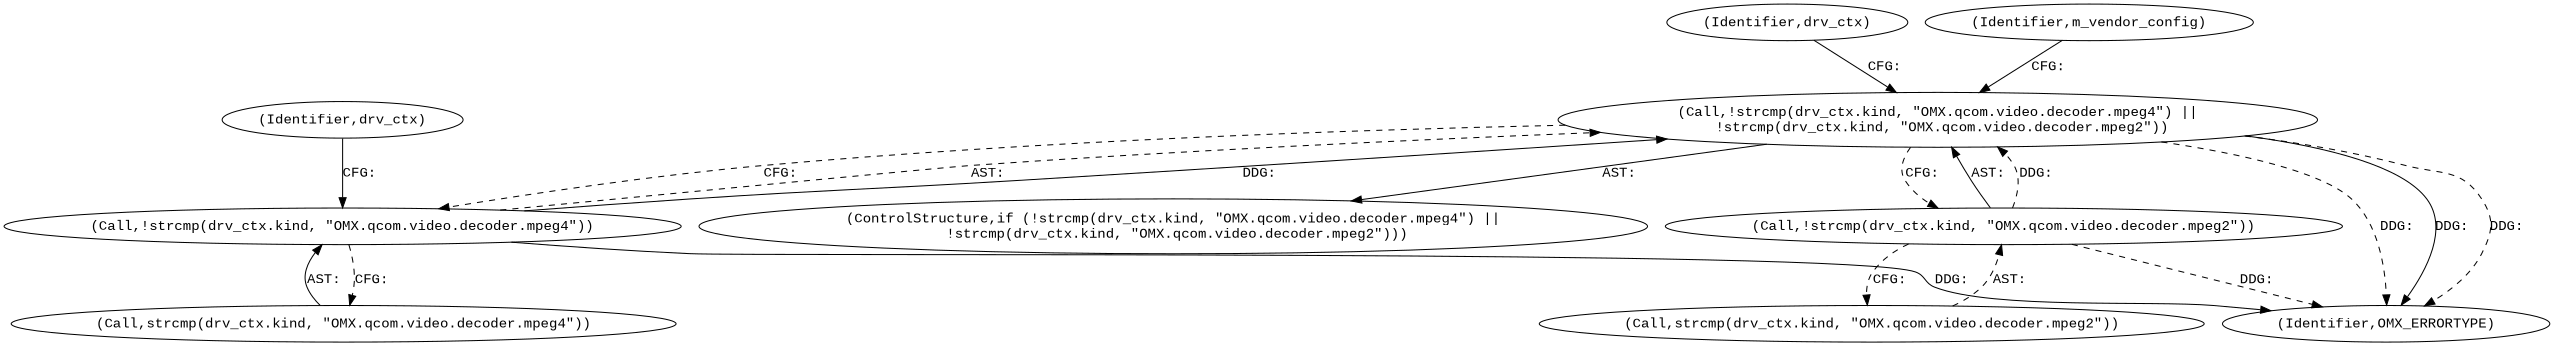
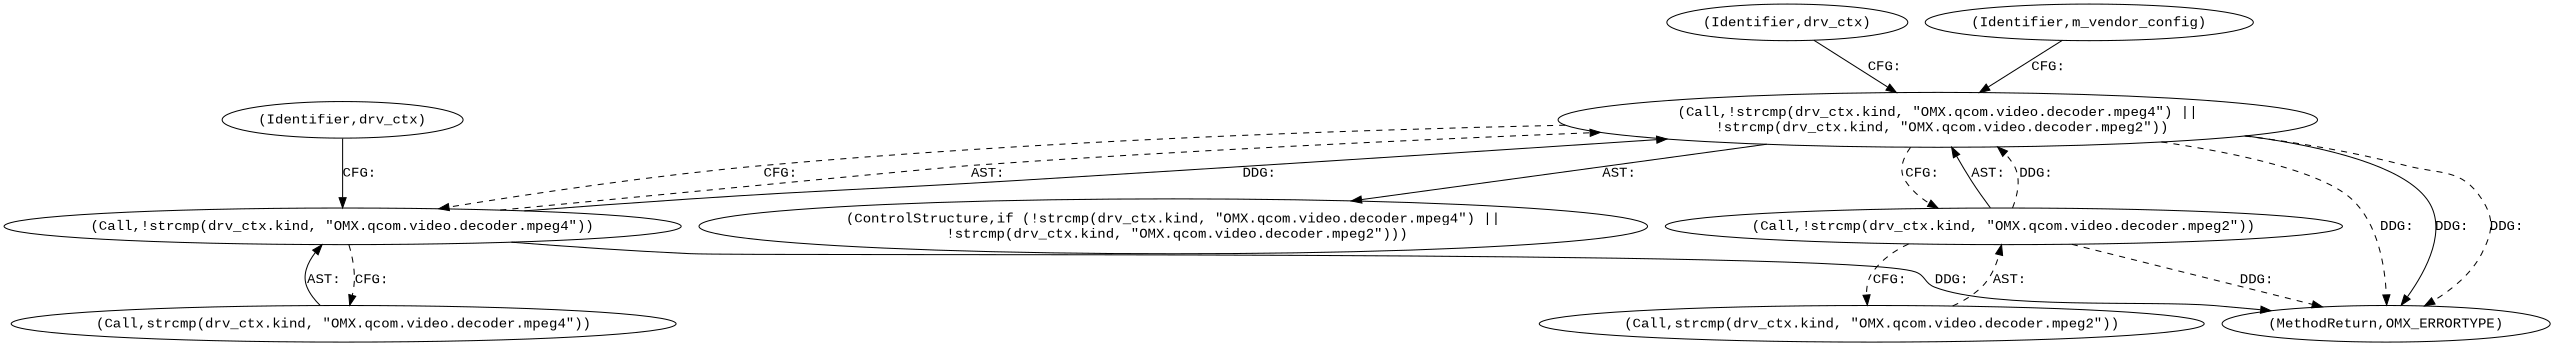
(2386, 324) -> (2386, 324)
